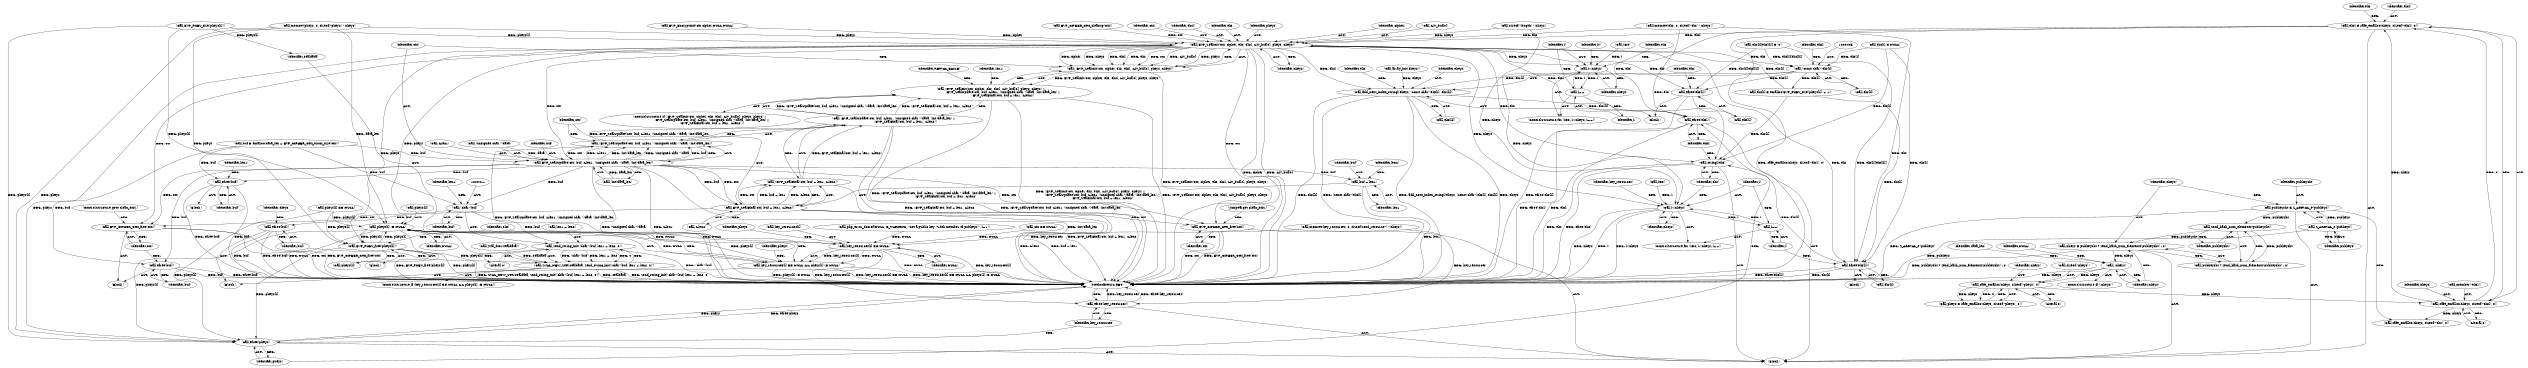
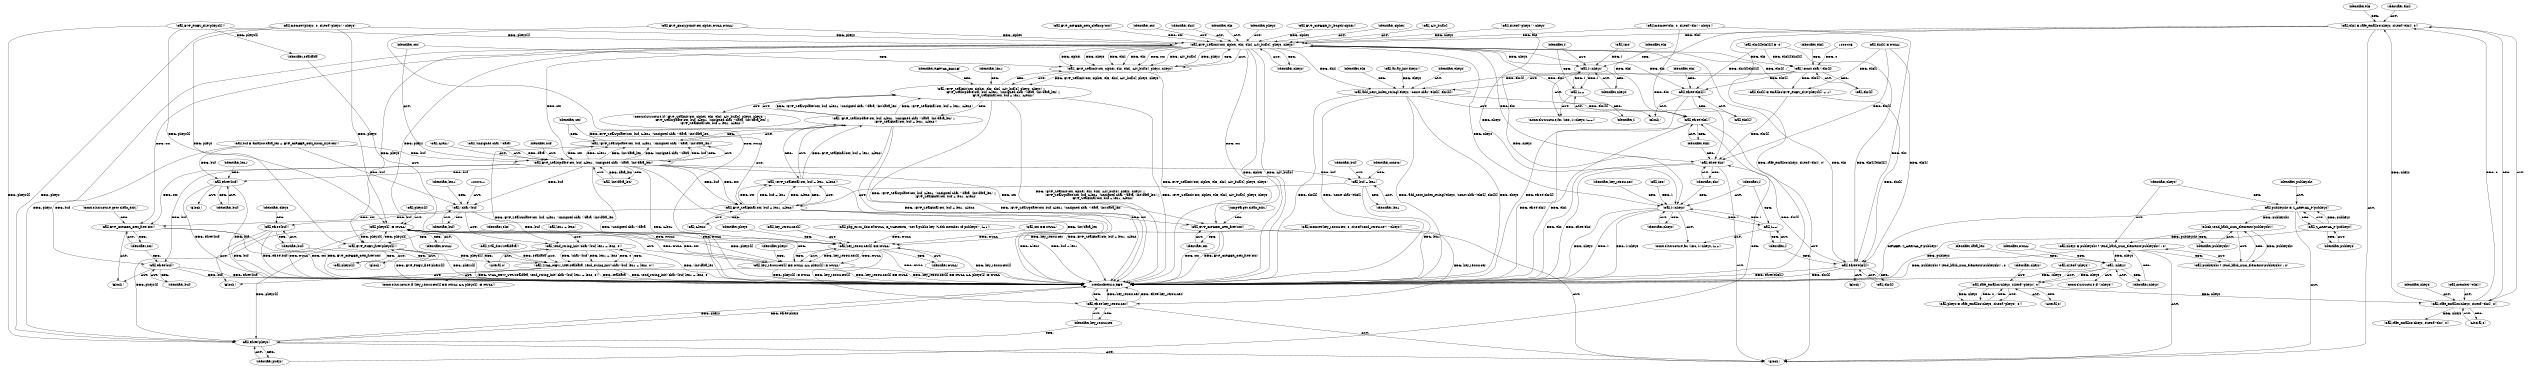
none -> (1327, 26)
(1523, 26) -> (1523, 26)
(1591, 45) -> none
(1846, 52) -> (1848, 73)
(1832, 57) -> (1832, 57)
none -> (573, 101)
(1445, 120) -> none
(367, 134) -> (367, 134)
(1387, 163) -> (1387, 163)
(1713, 163) -> (1713, 163)
(336, 208) -> none
(2237, 227) -> (2237, 227)
(2332, 237) -> (2332, 237)
(691, 246) -> (691, 246)
(1913, 246) -> (1913, 246)
none -> (811, 252)
(2376, 252) -> (2301, 219)
(699, 266) -> (699, 266)
